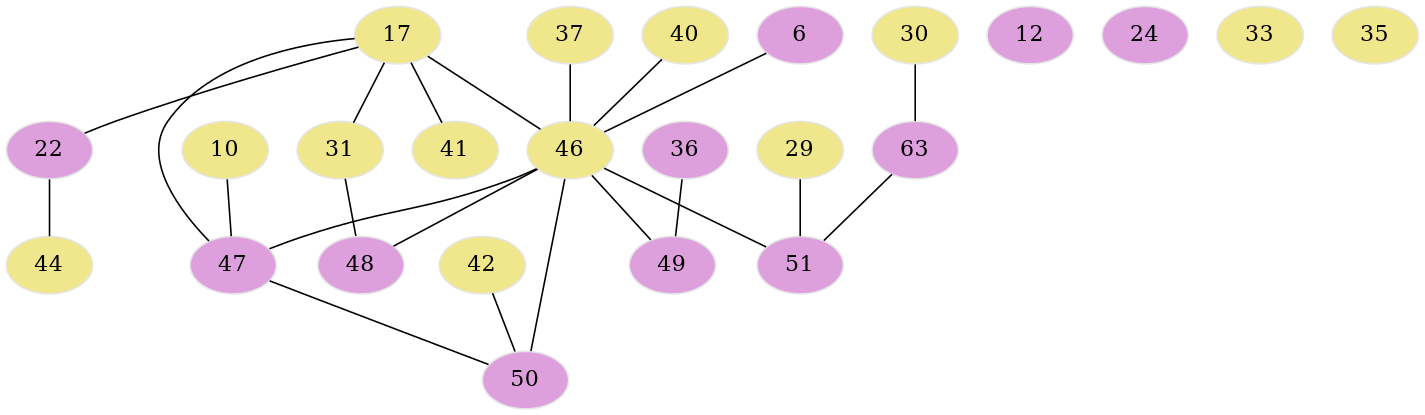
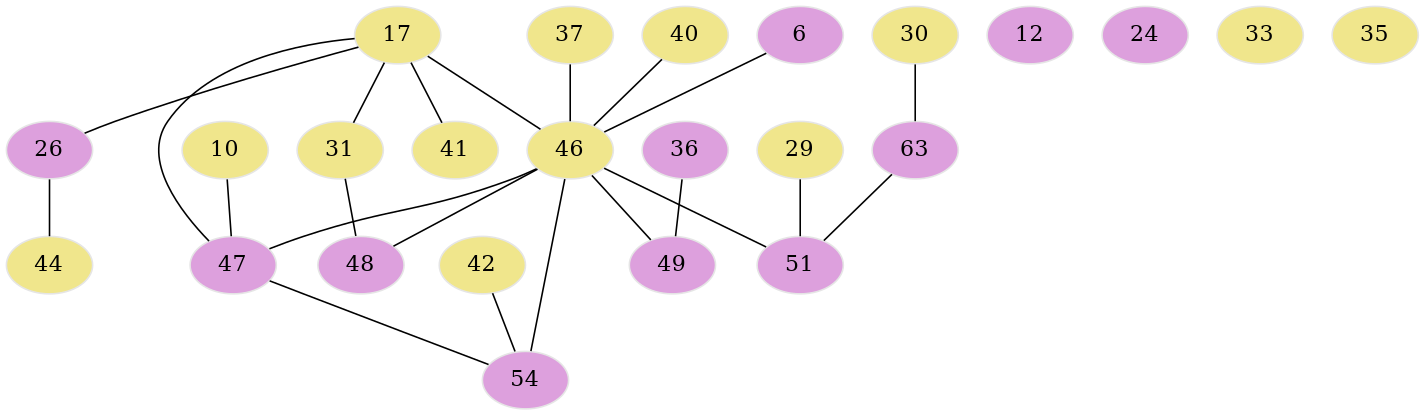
(50, 150) -> (50, 150)
(525, 380) -> (525, 380)
